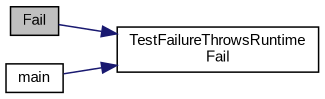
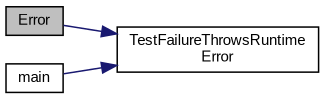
(35, 21) -> (35, 21)
(218, 50) -> (218, 50)
